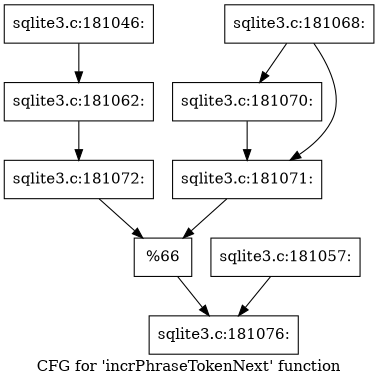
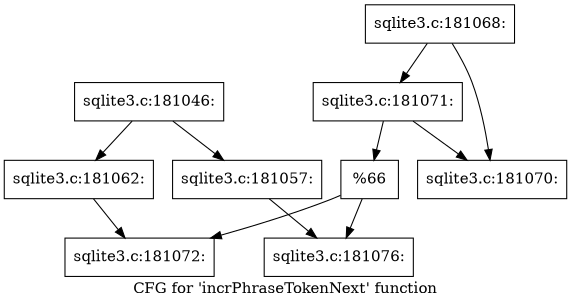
(247, 135) -> (436, 138)
none -> (194, 137)
(117, 215) -> (278, 218)
